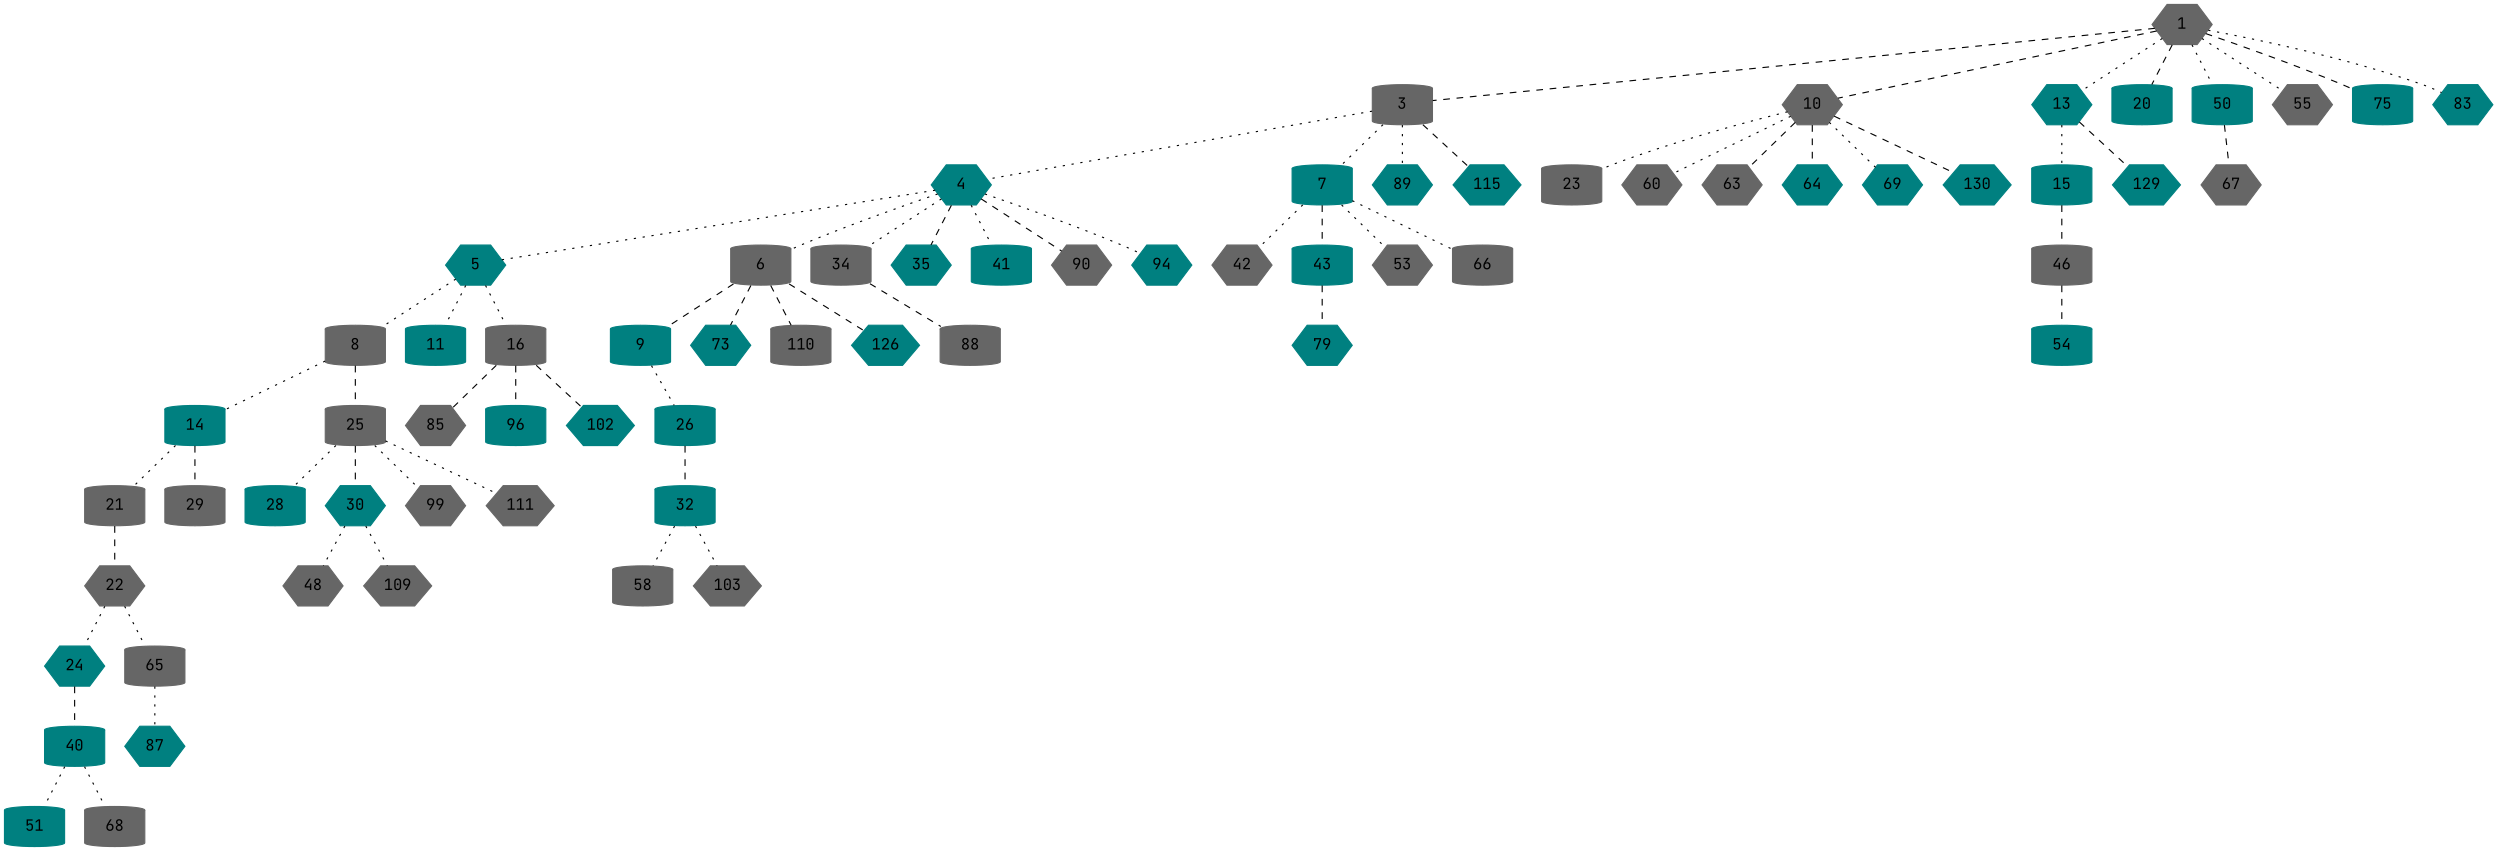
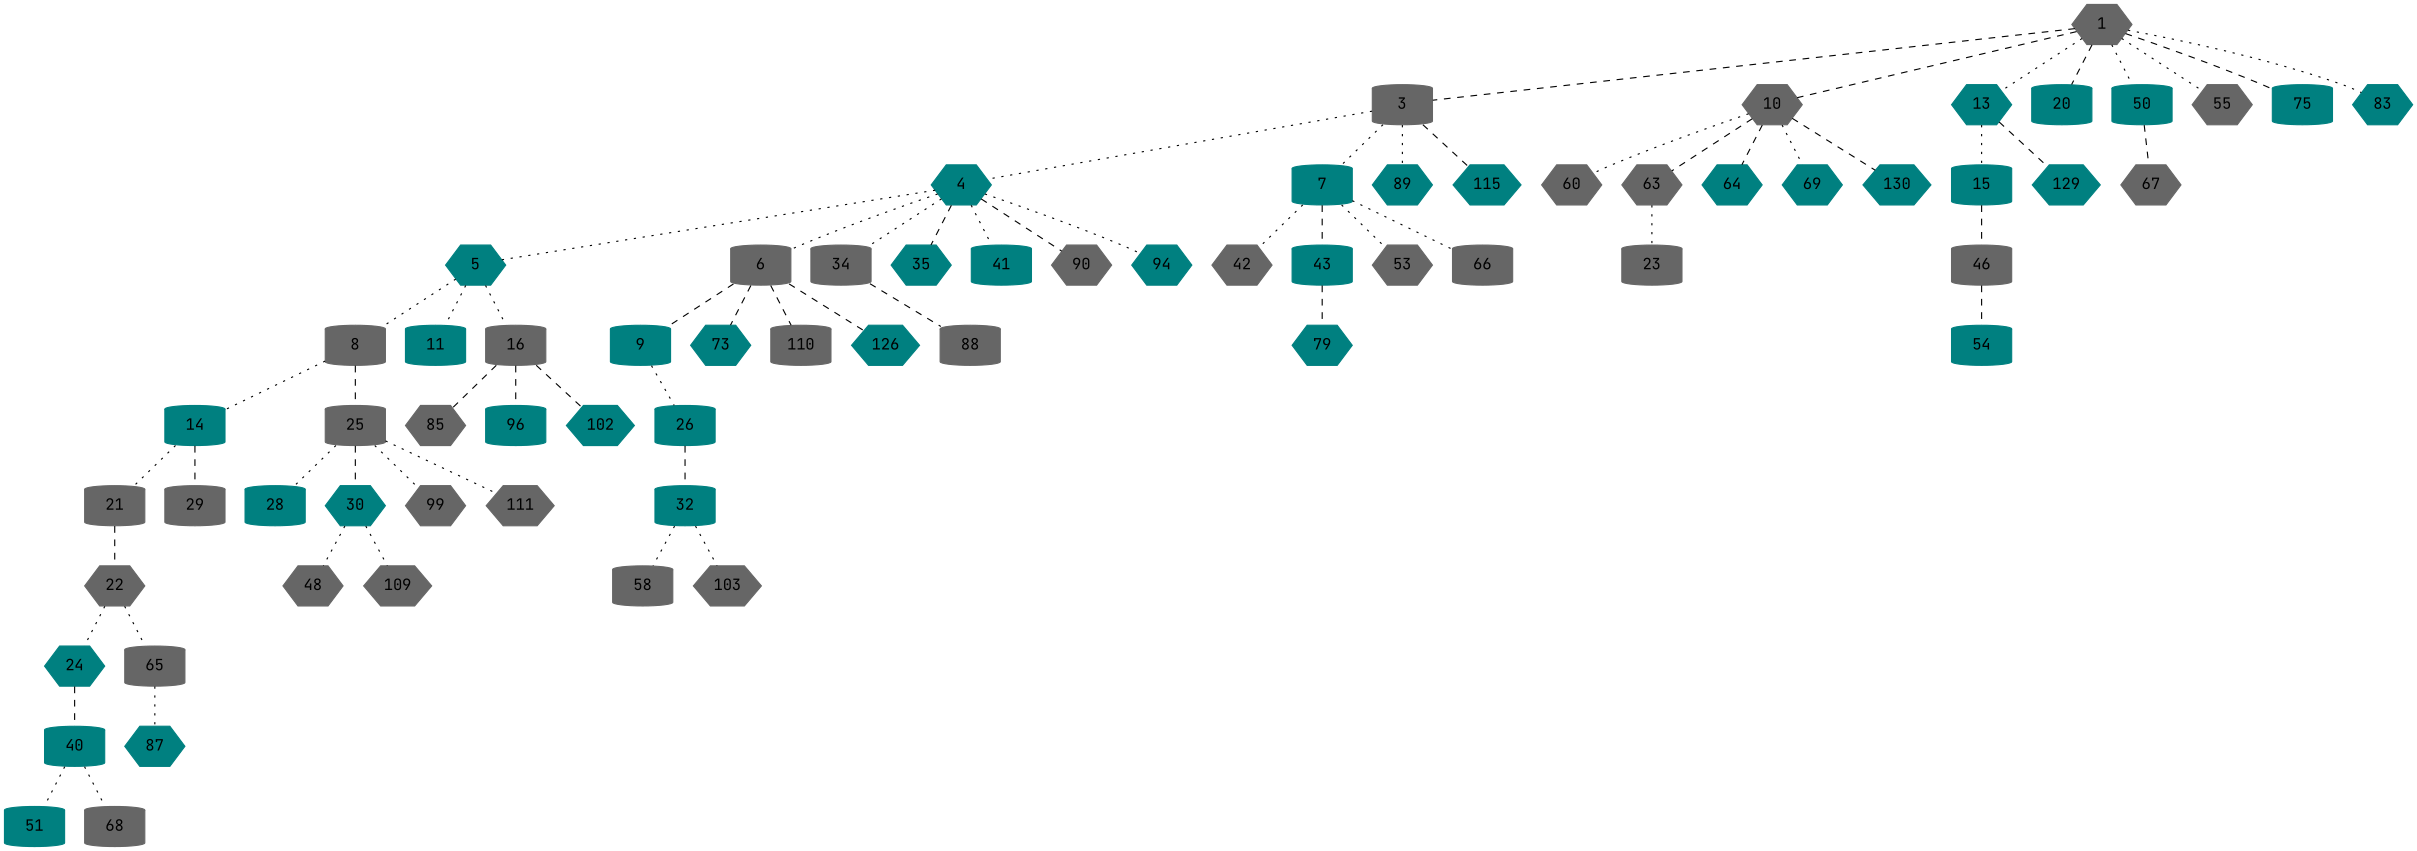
(1694, 137) -> (1652, 225)
